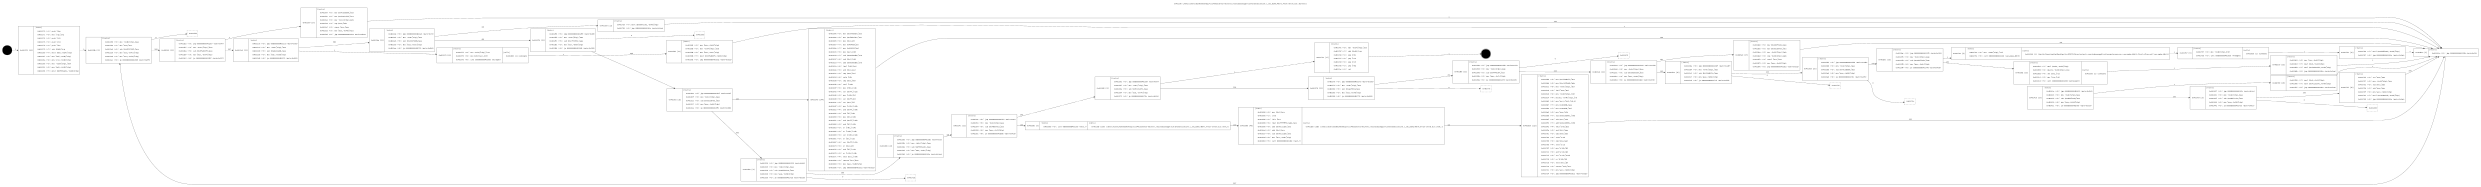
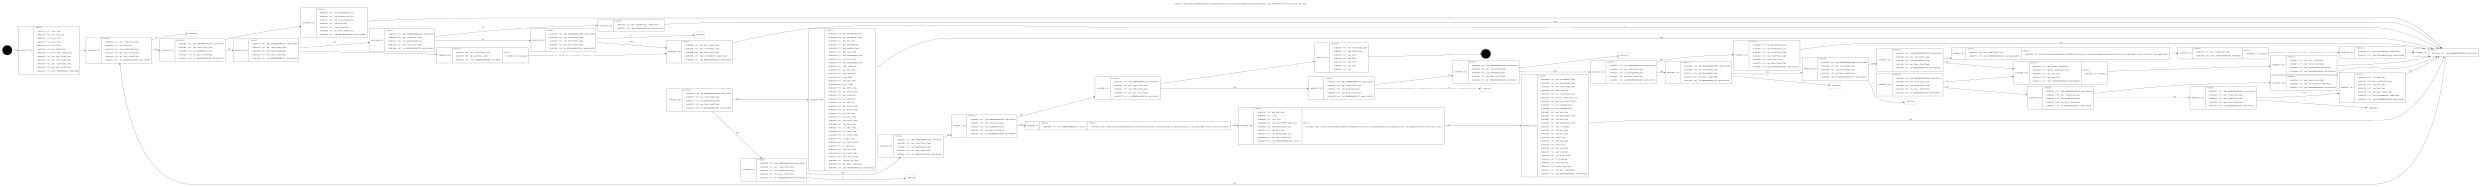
(633, 70) -> (631, 45)
none -> (1910, 85)
